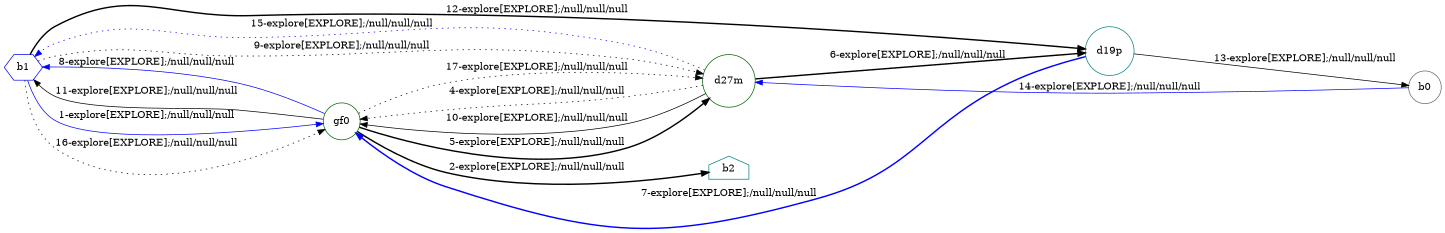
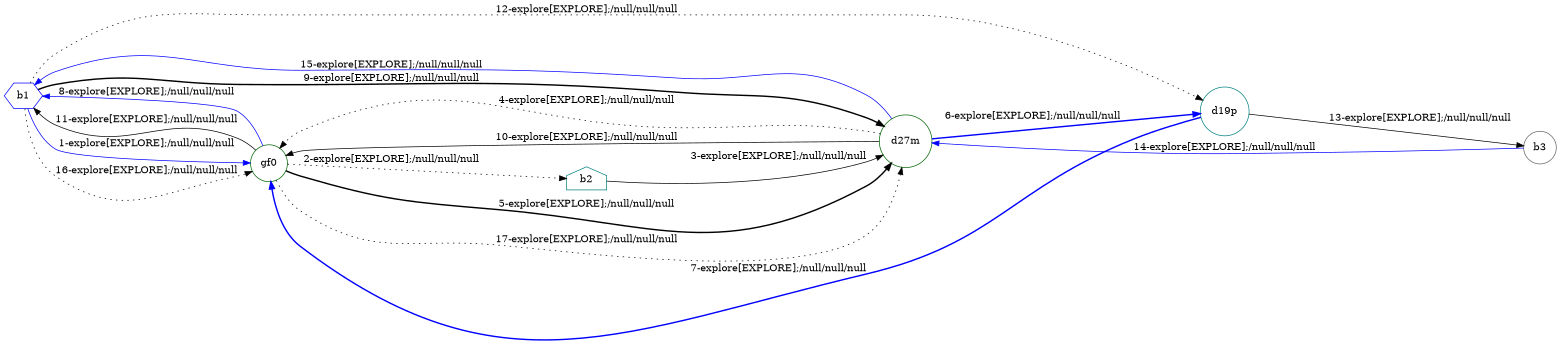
(546, 17) -> (609, 15)
(373, 32) -> (470, 70)
(367, 53) -> (459, 83)
(917, 66) -> (1063, 127)
(1425, 87) -> (1540, 148)
none -> (743, 181)
(524, 183) -> (424, 171)
